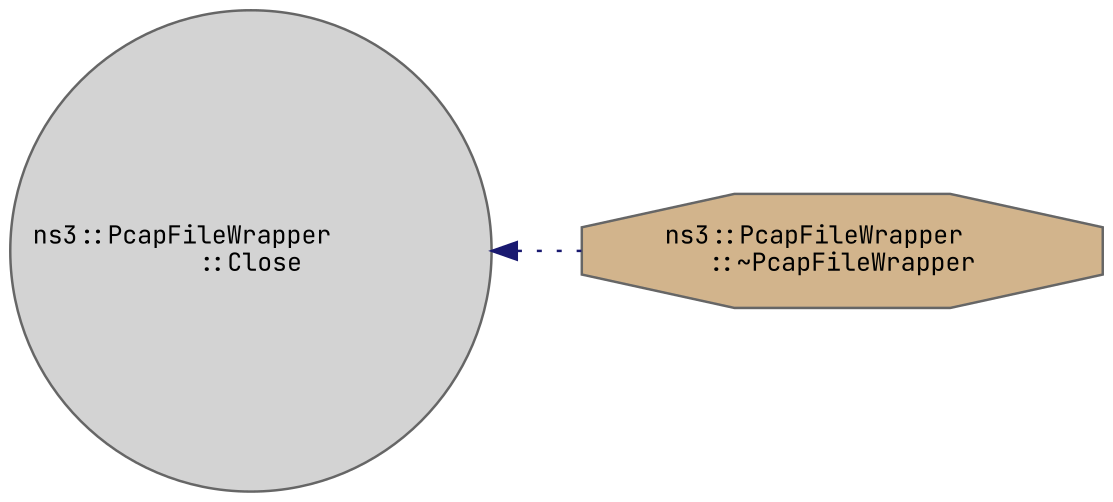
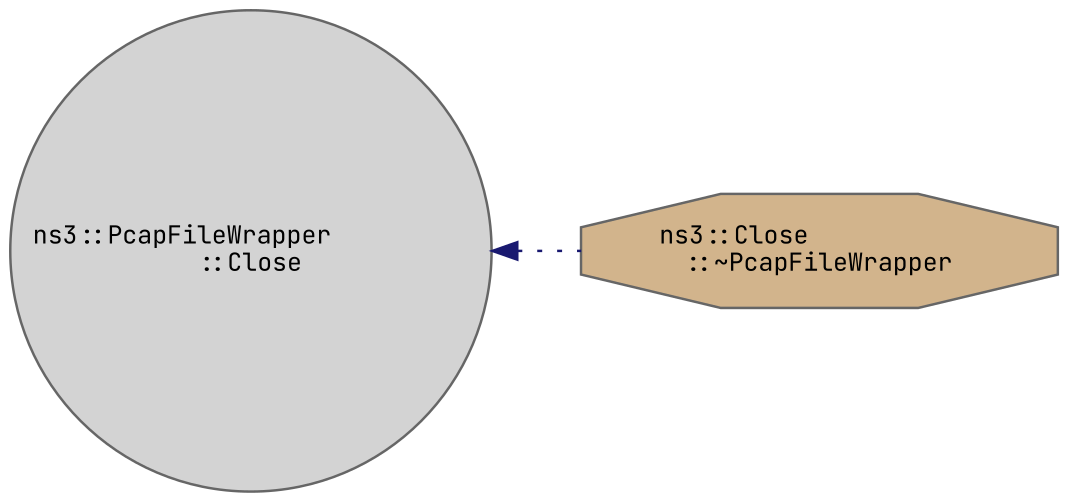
(842, 251) -> (819, 251)
